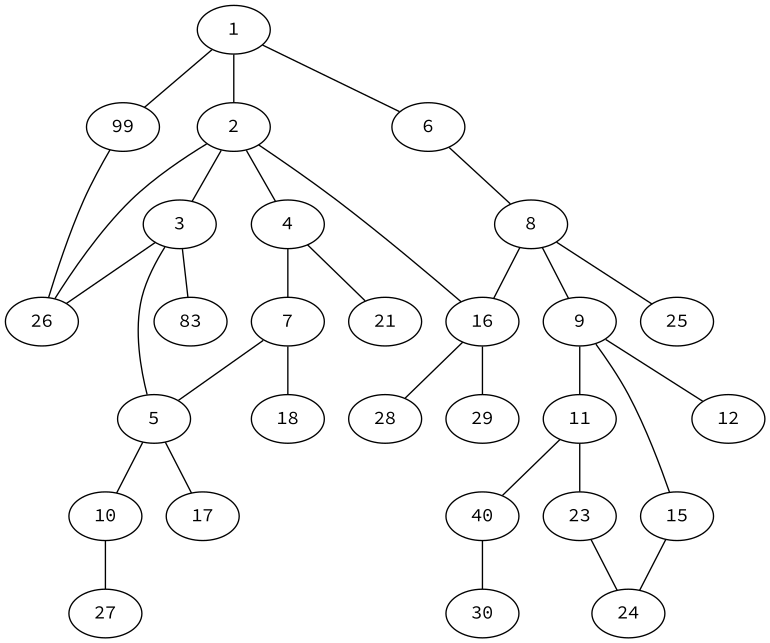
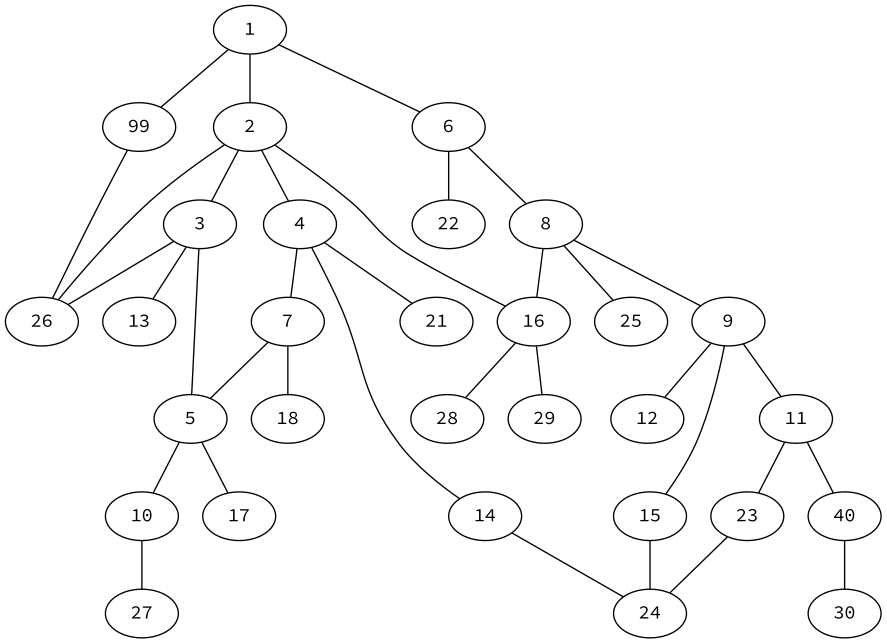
none -> (449, 224)
(191, 322) -> (139, 322)
none -> (485, 516)
